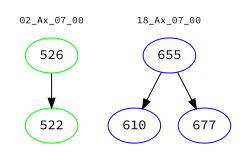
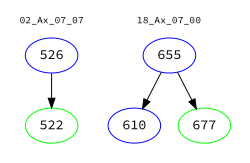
(52, 21) -> (52, 21)
(52, 55) -> (52, 55)
(204, 126) -> (204, 126)
